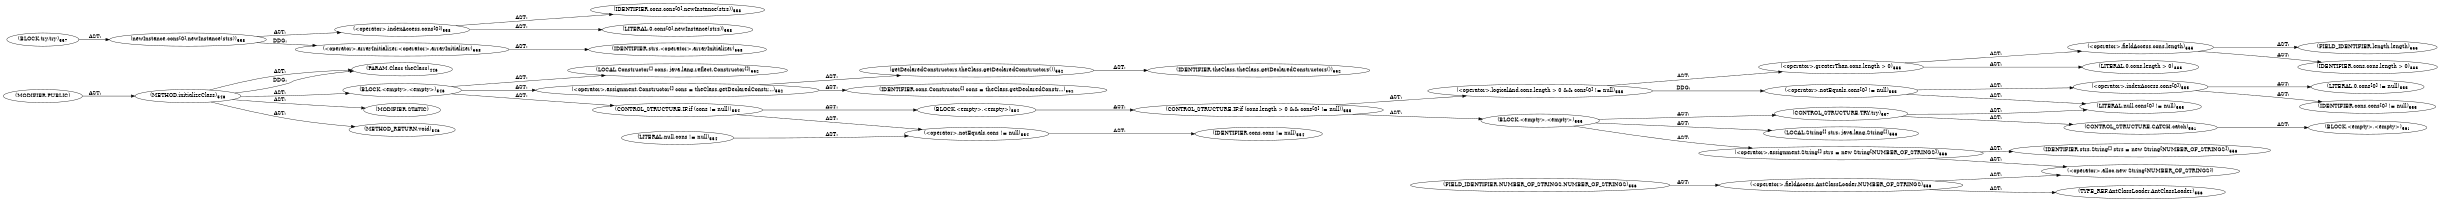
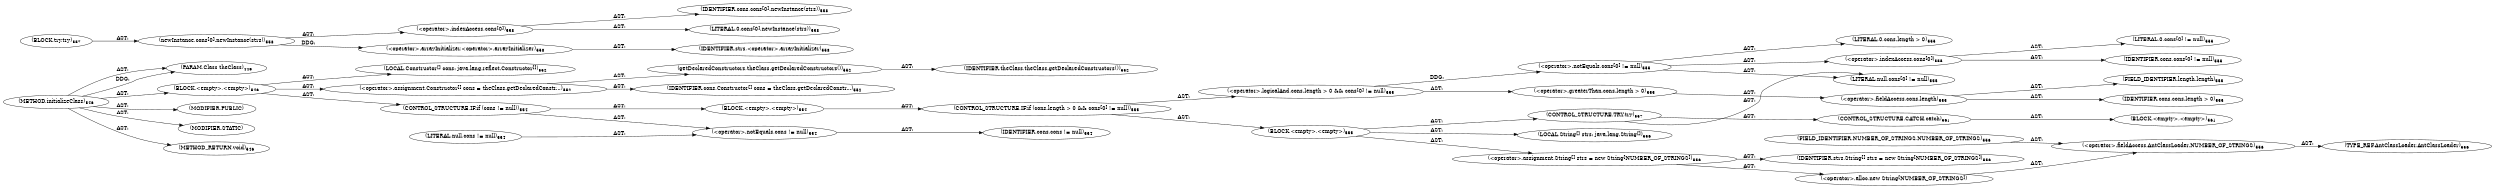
(2001, 67) -> (1742, 52)
(107, 96) -> (133, 109)
(1996, 178) -> (2050, 166)
